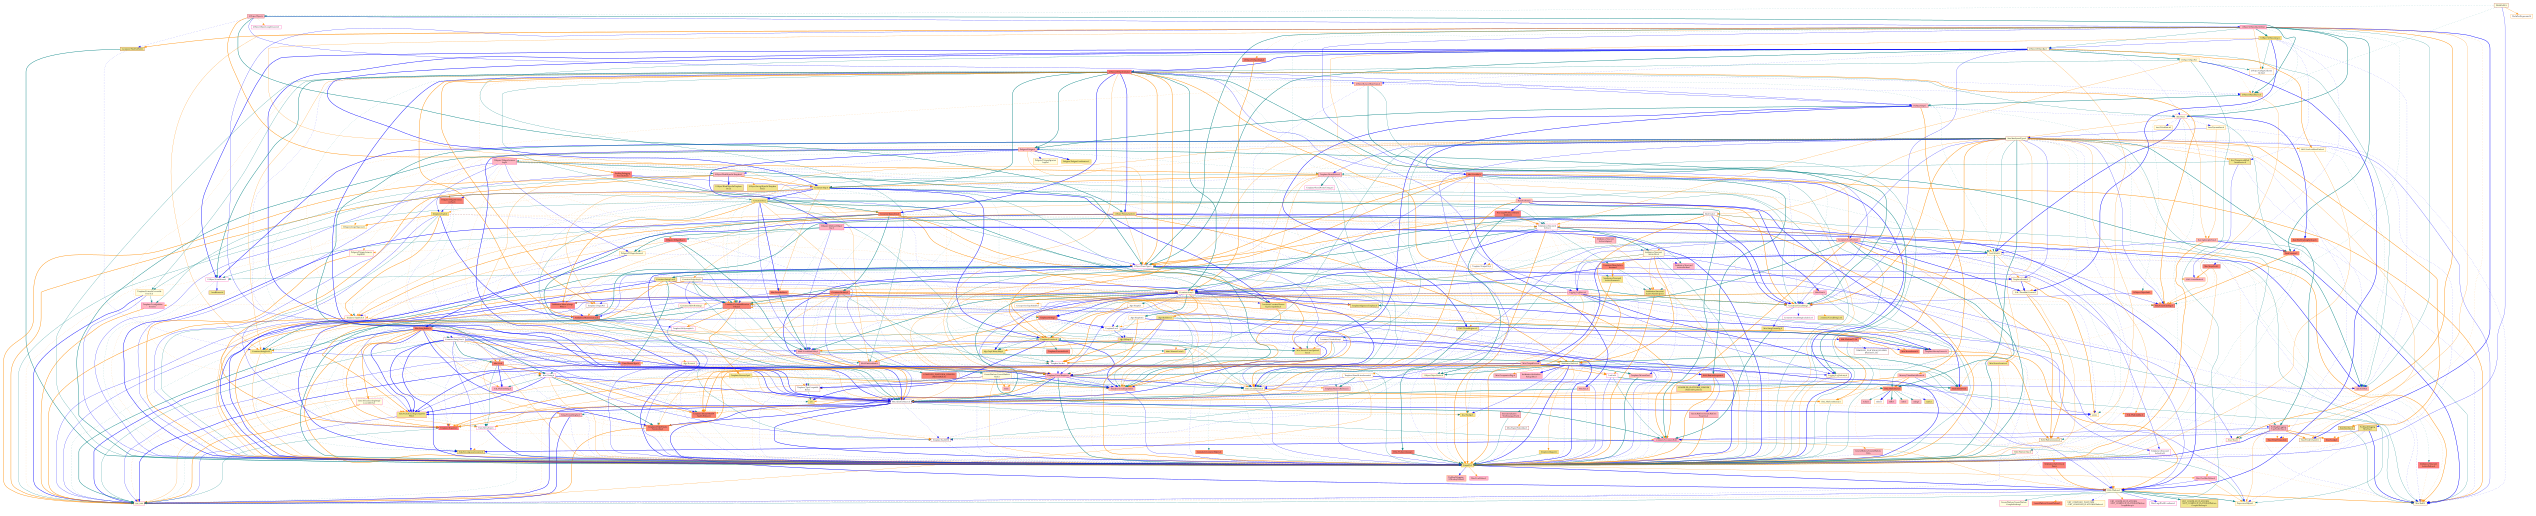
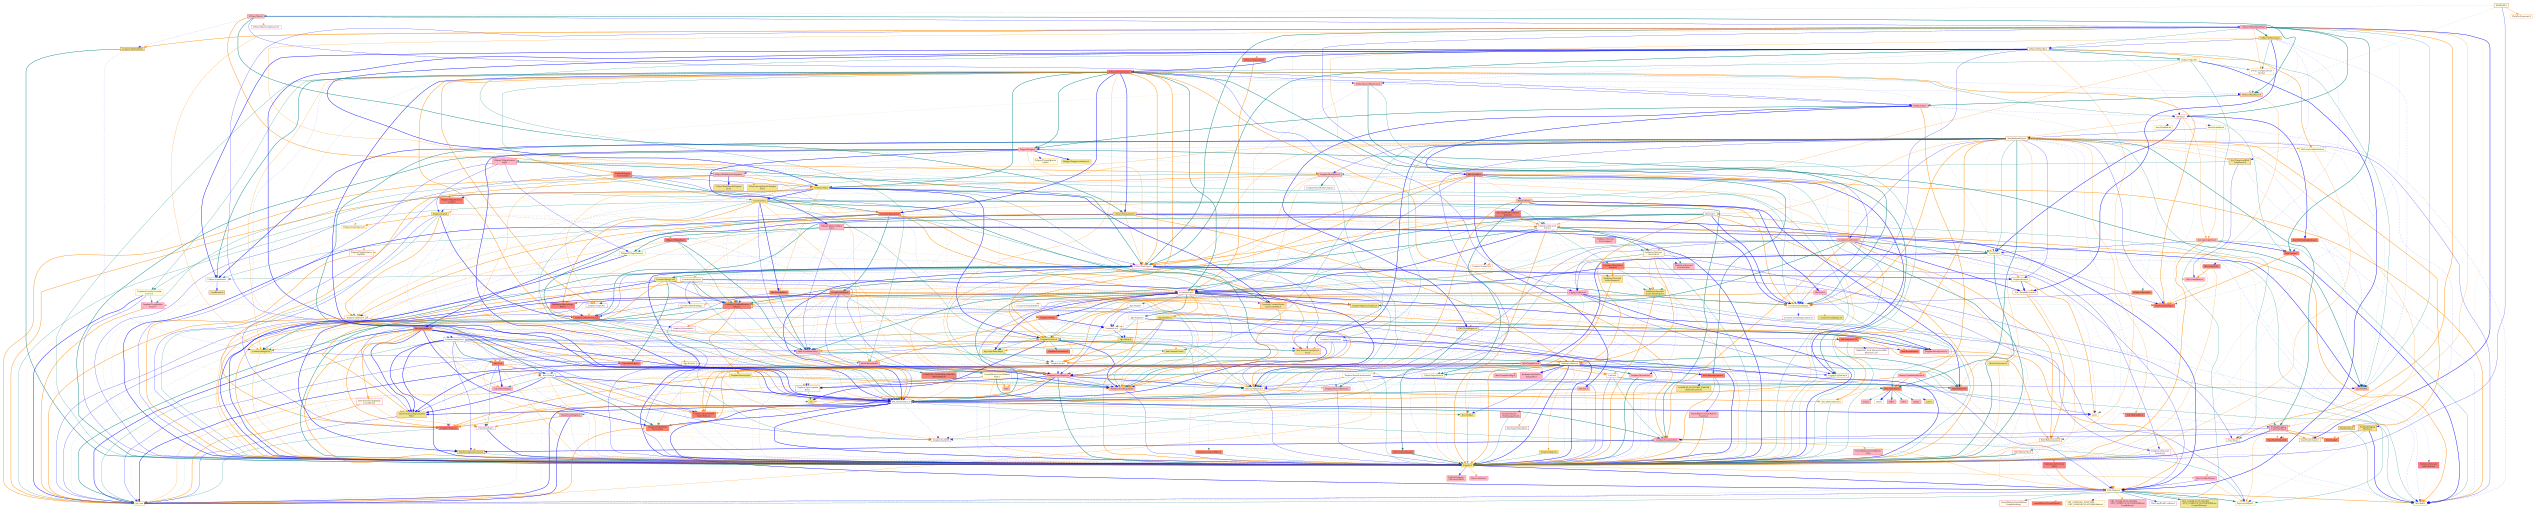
(1104, 310) -> (1113, 316)
(1773, 329) -> none
